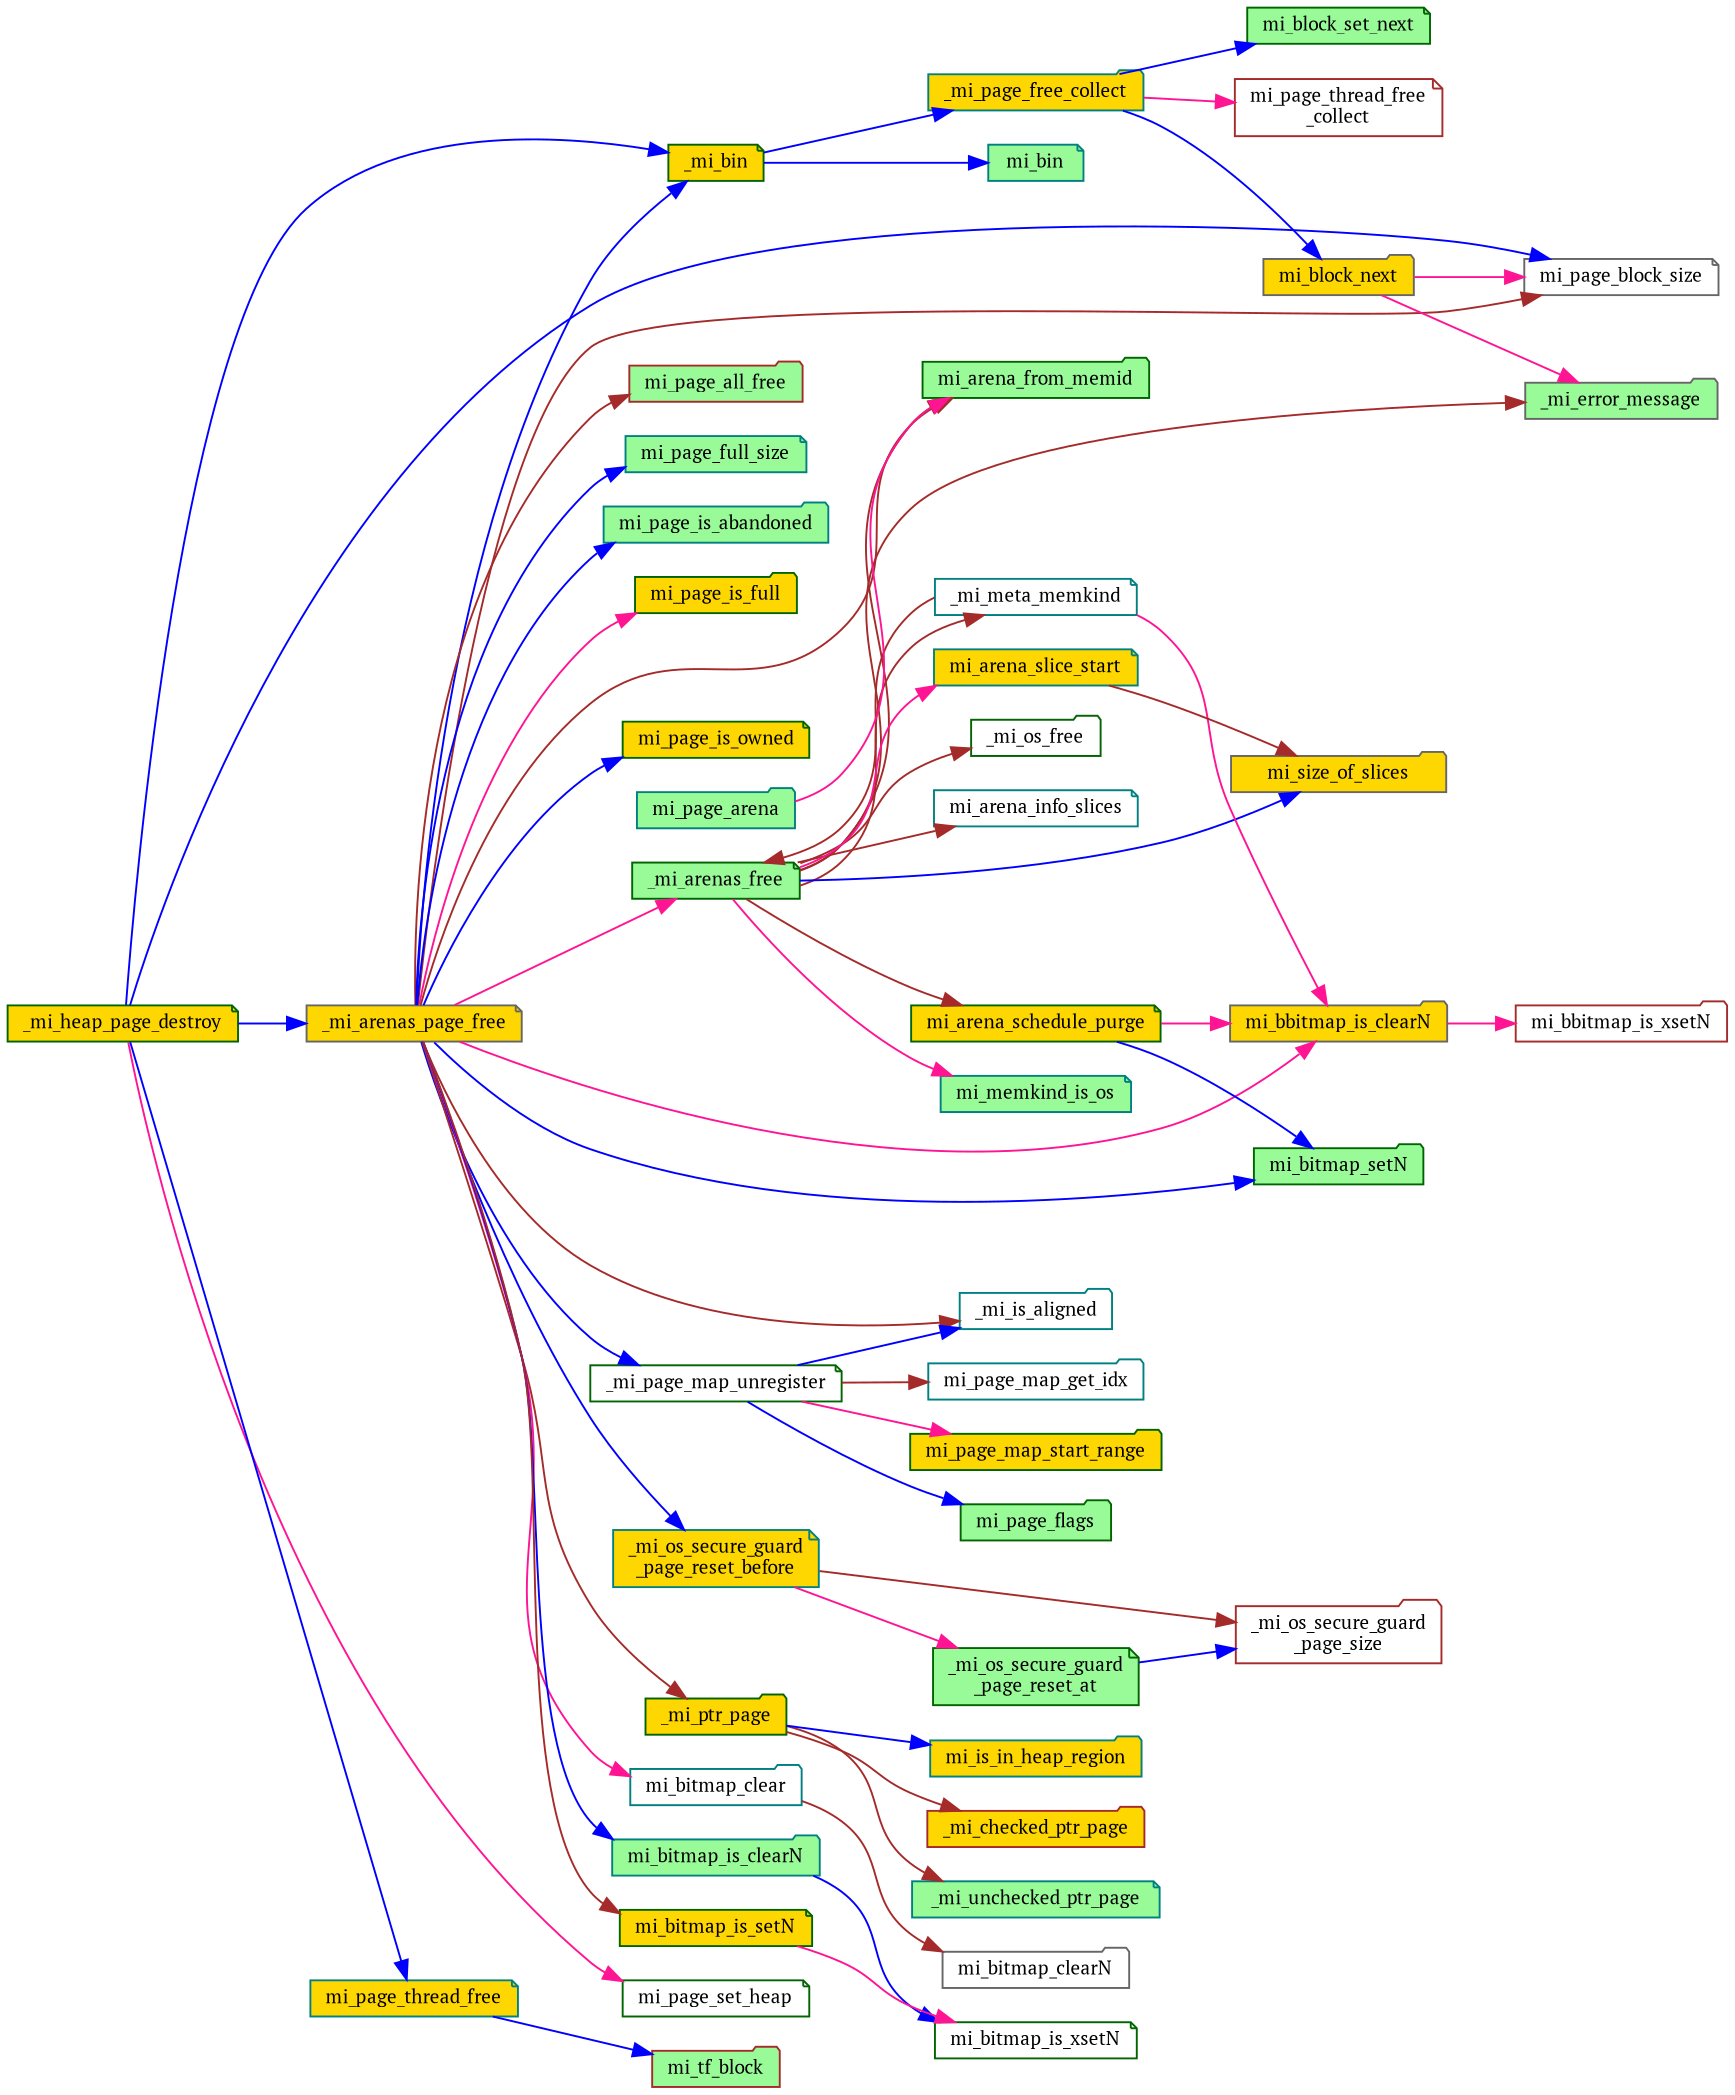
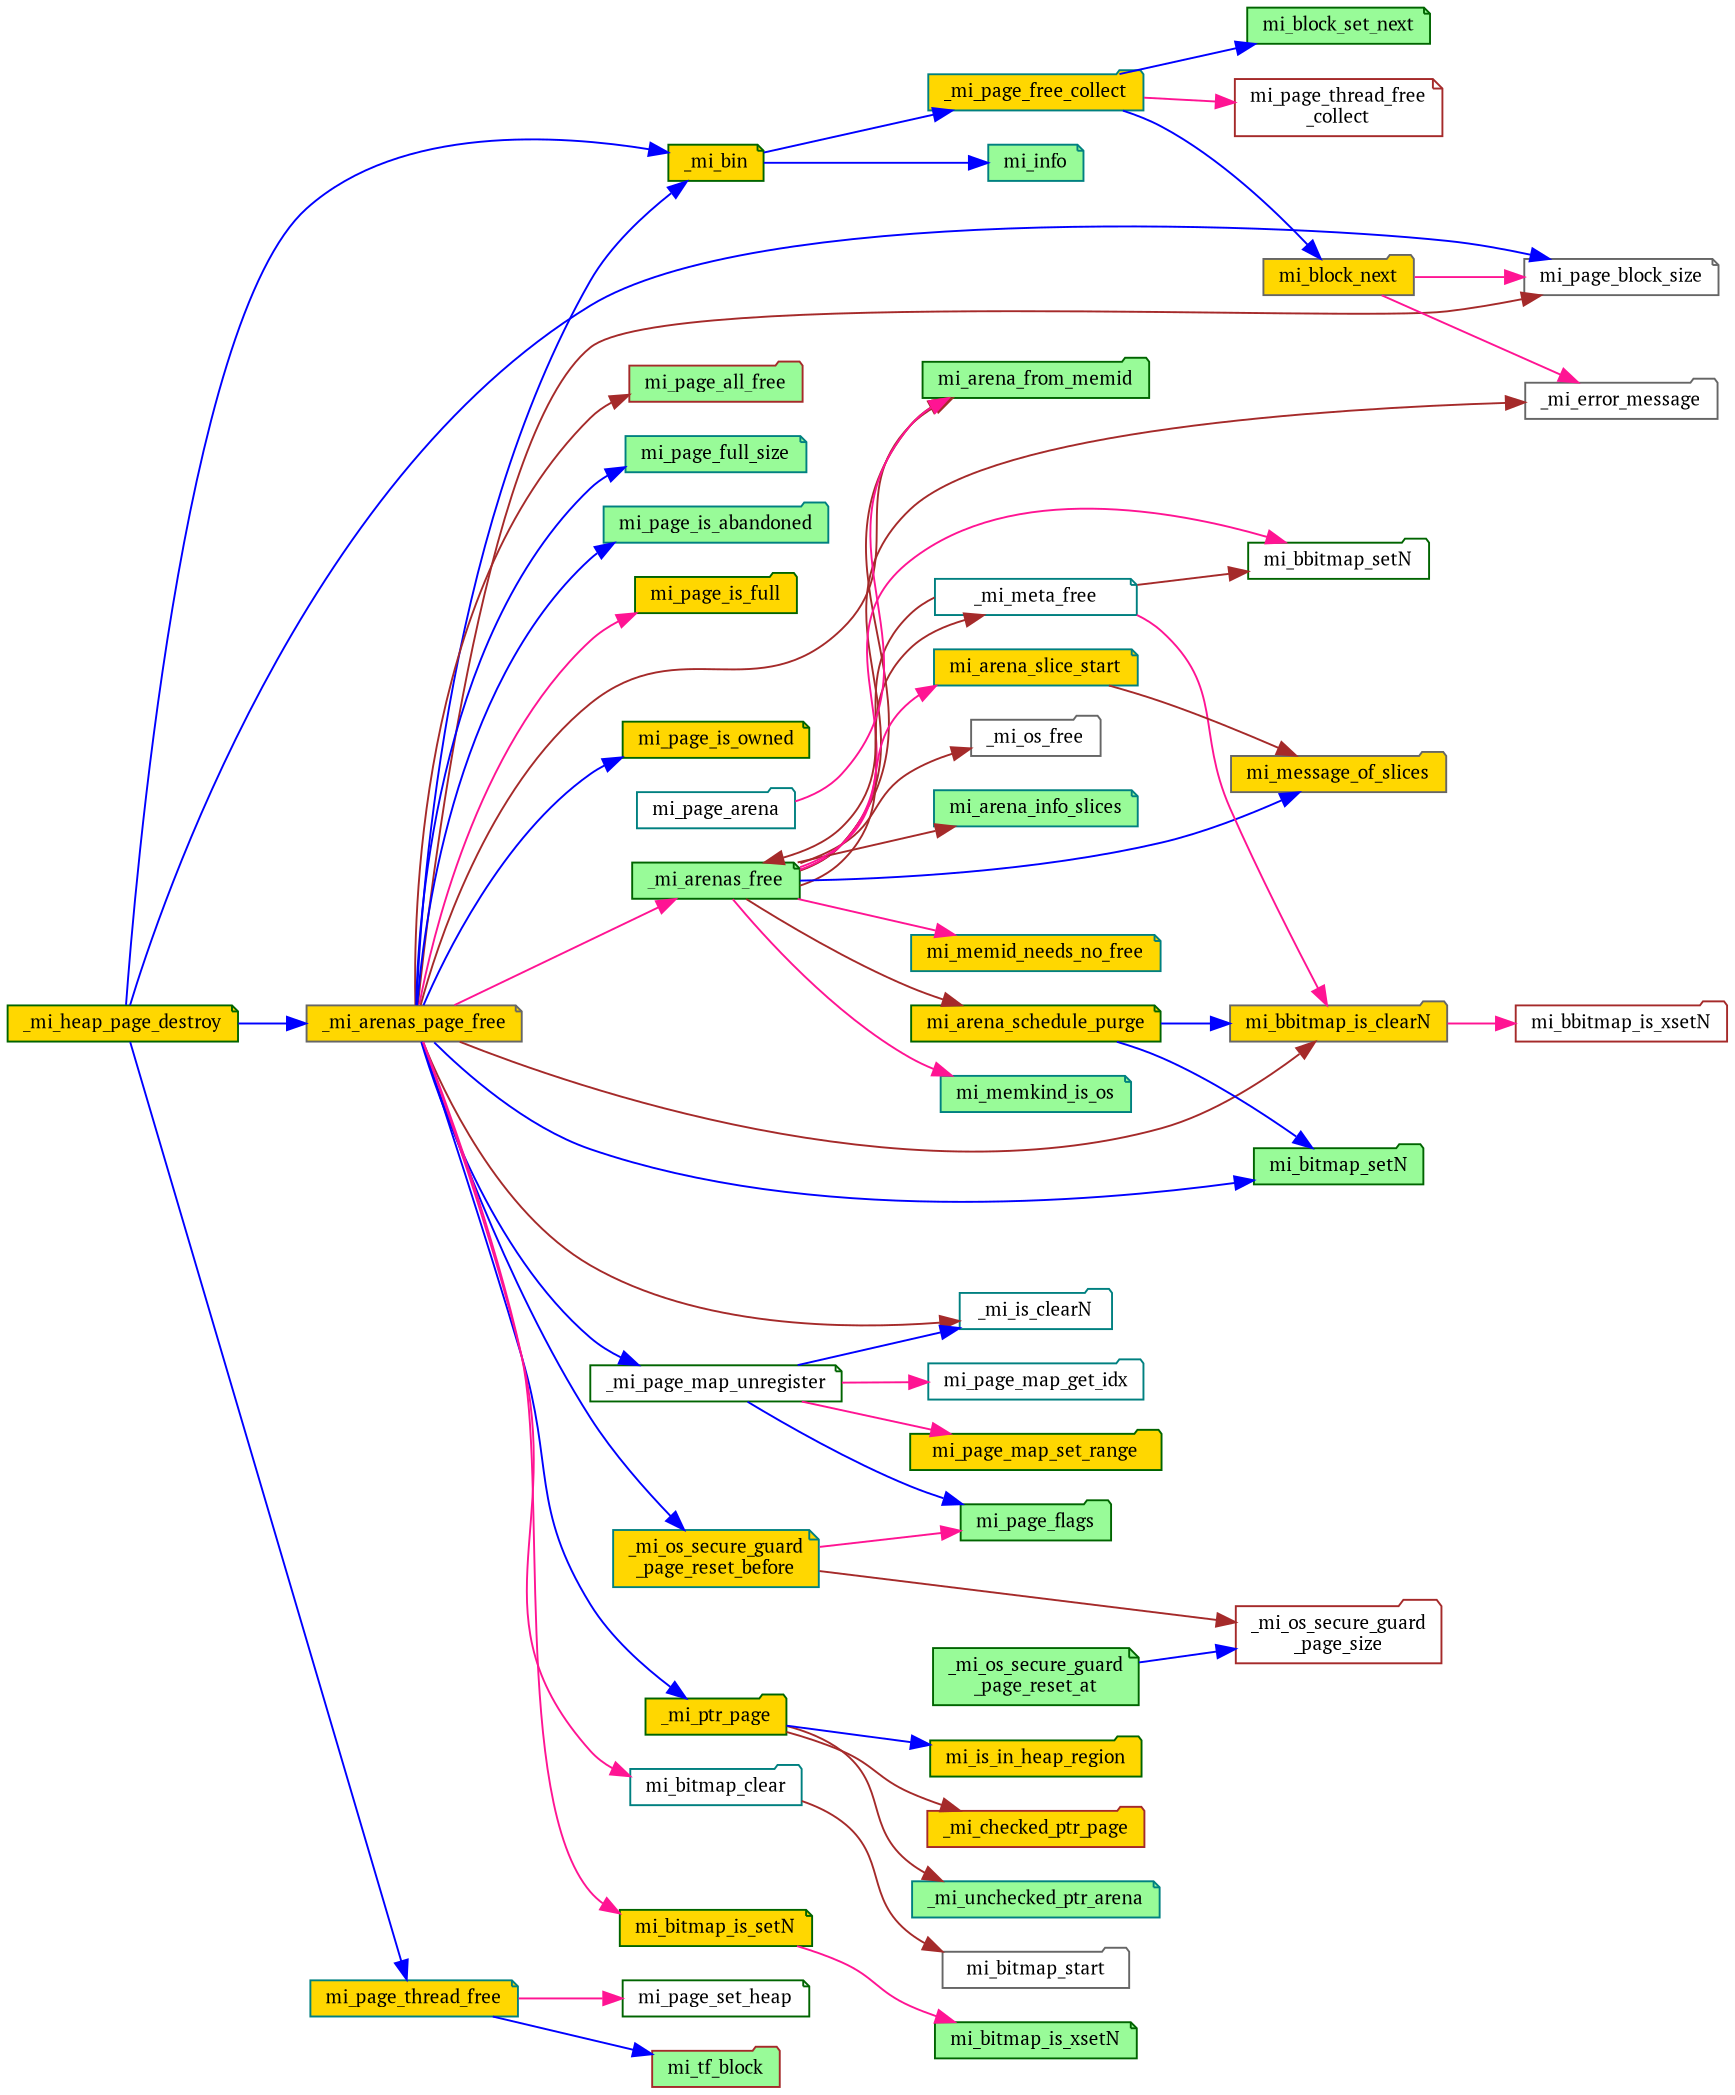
(1036, 163) -> (1036, 163)
(1621, 401) -> (1621, 401)
none -> (1339, 561)
(1036, 597) -> (1036, 597)
(1036, 738) -> (1036, 738)
(1339, 774) -> (1339, 774)
(1036, 808) -> (1036, 808)
(716, 810) -> (716, 810)
none -> (1036, 953)
(1186, 1023) -> (1186, 1023)
(883, 1146) -> (883, 1146)
(1036, 1311) -> (1036, 1311)
(875, 1382) -> (875, 1382)
(1036, 1452) -> (1036, 1452)
(532, 1472) -> (532, 1472)
(545, 1483) -> (545, 1483)
(293, 1547) -> (561, 1998)
(867, 1614) -> (880, 1540)
(1036, 1758) -> (1036, 1758)
(716, 1858) -> none
(1036, 1899) -> (1036, 1899)
(1036, 1970) -> (1036, 1970)
(1036, 2040) -> (1036, 2040)
